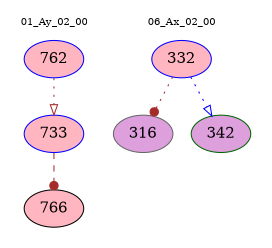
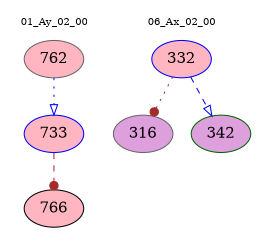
(54, 59) -> (54, 59)
(54, 91) -> (54, 91)
(199, 92) -> (199, 92)
